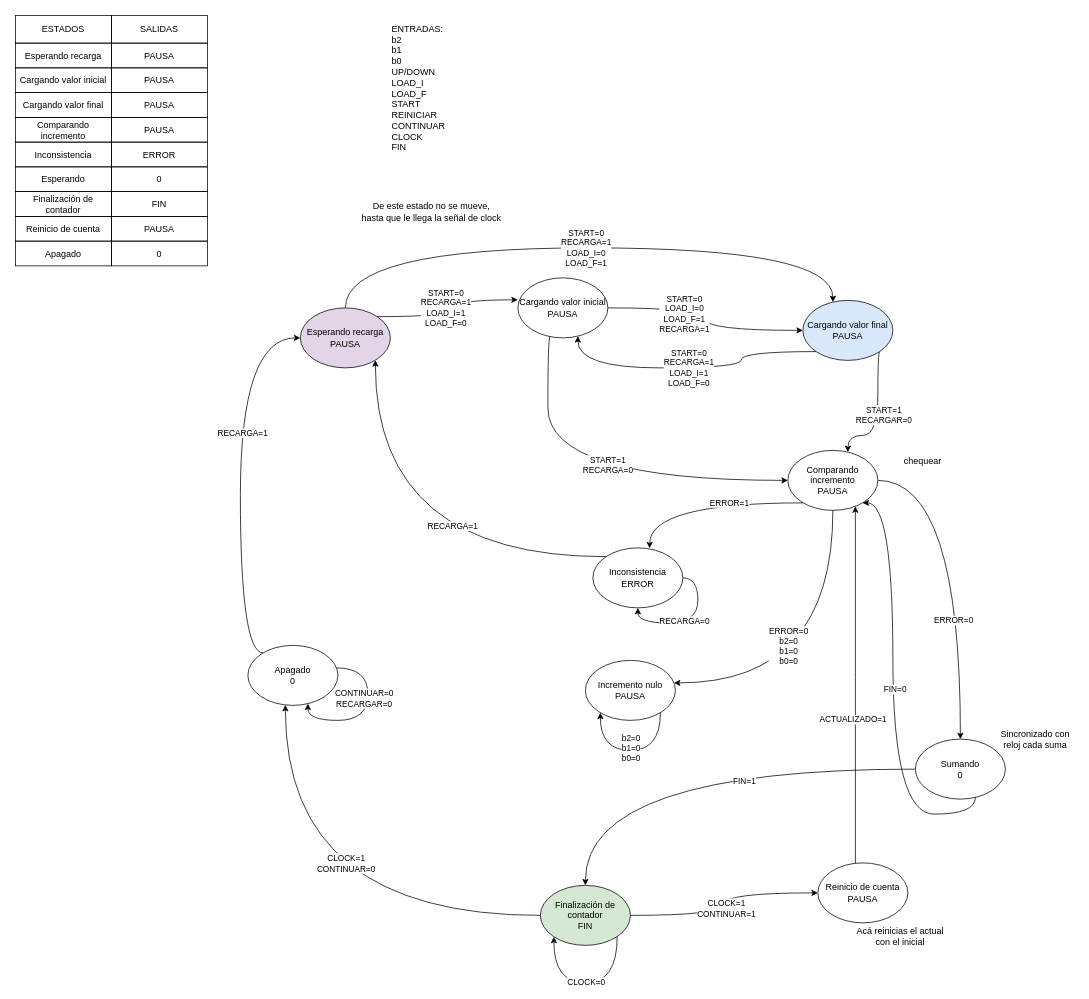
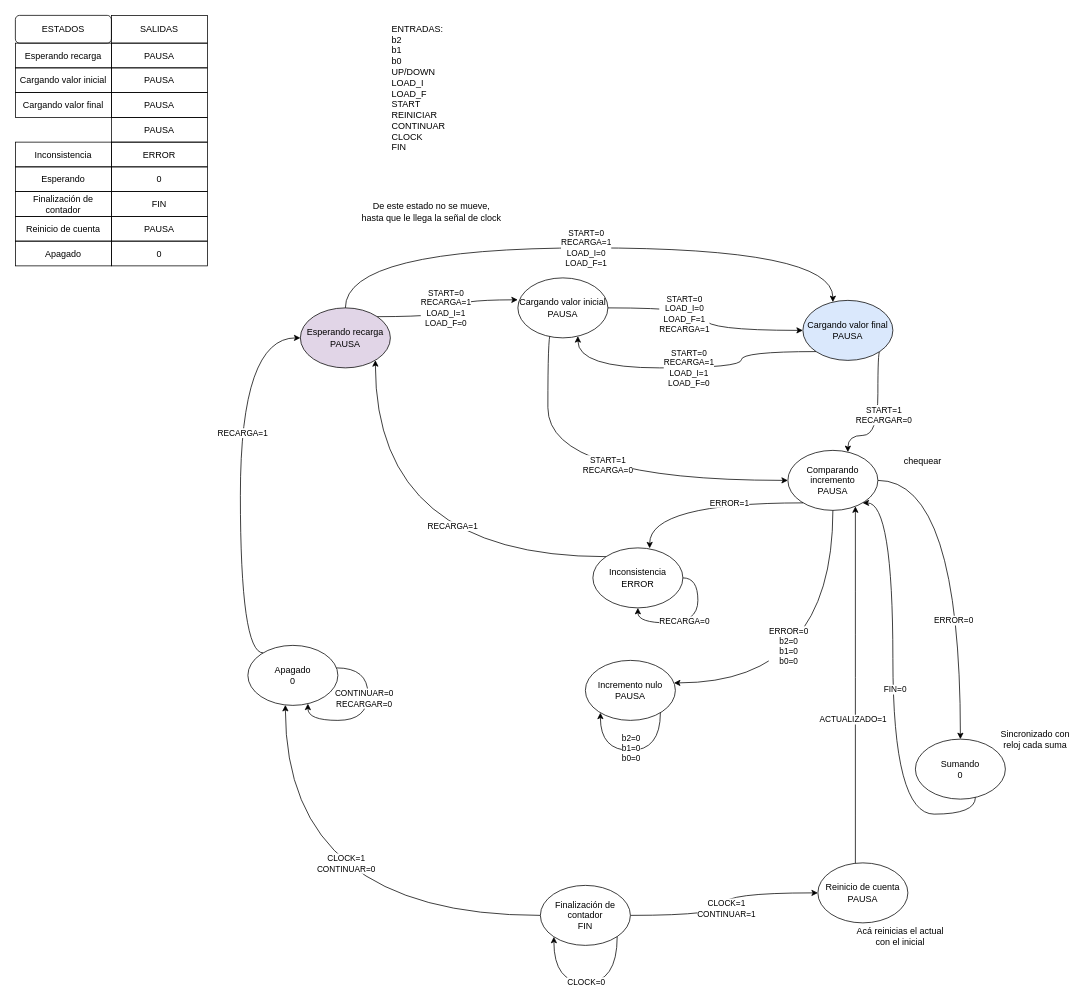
(63, 29) -> (63, 29)
(63, 130) -> none
(728, 783) -> none
(585, 915) -> (585, 915)
